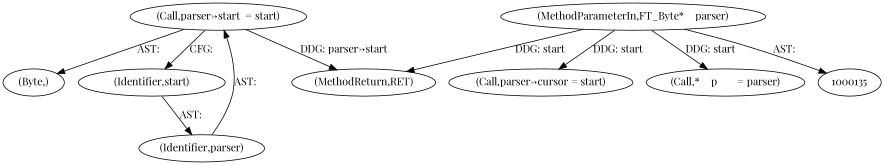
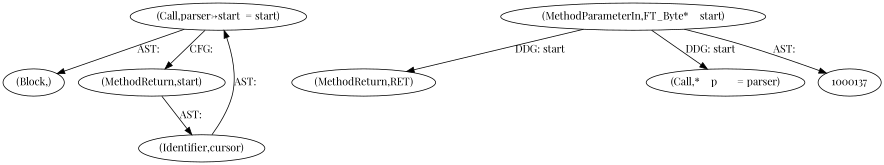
(633, 17) -> (633, 17)
(288, 48) -> none
(34, 83) -> (34, 83)
(152, 83) -> (152, 83)
(541, 83) -> none
(850, 83) -> (850, 83)
(202, 148) -> (202, 148)
